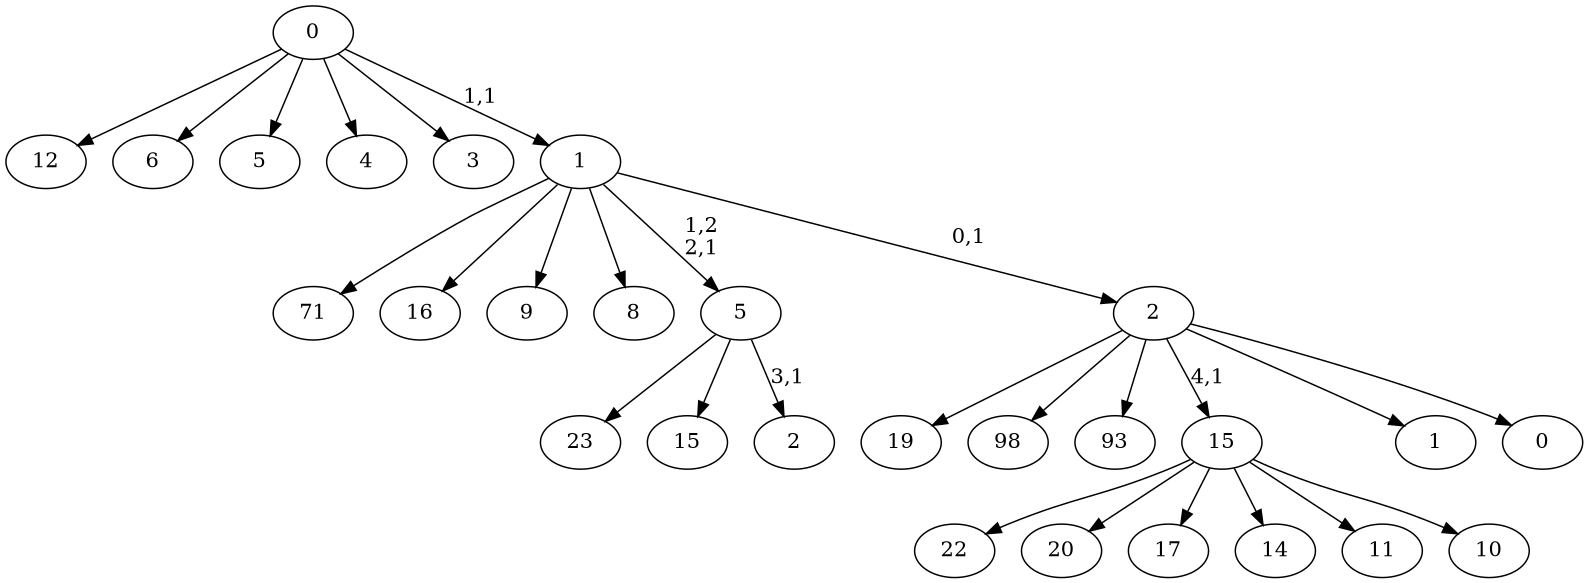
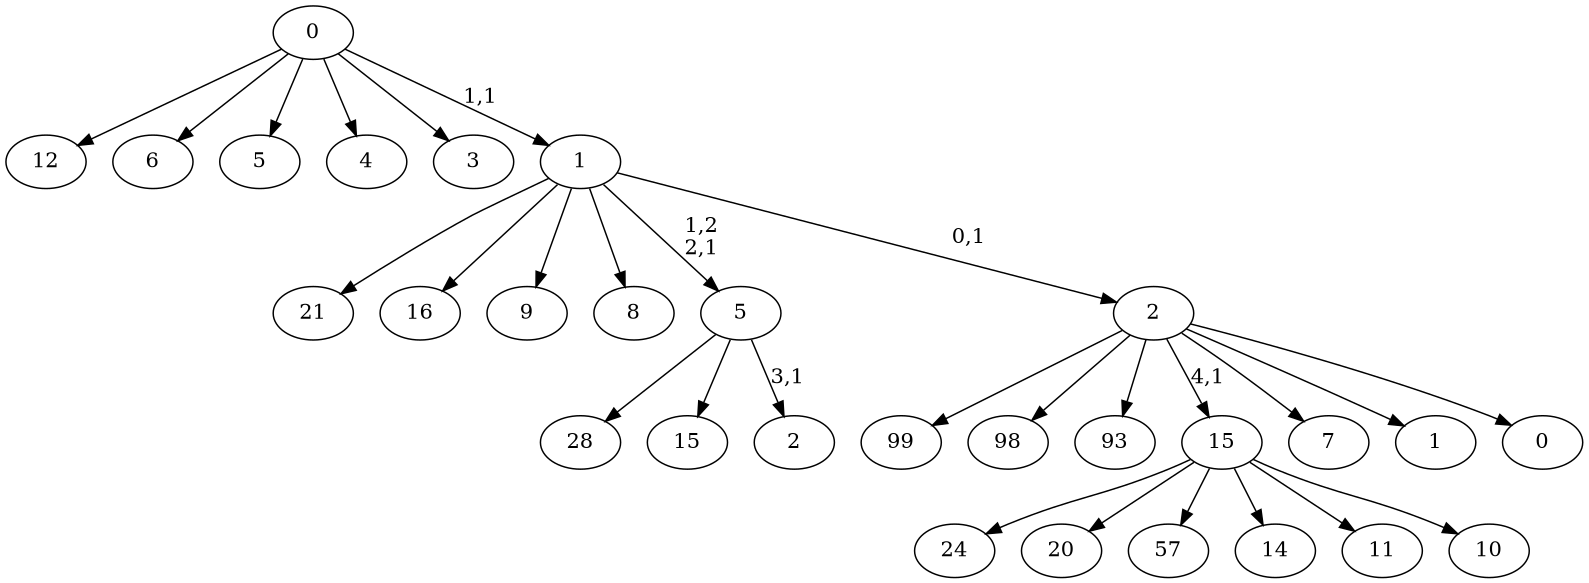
(313, 313) -> (313, 313)
(581, 442) -> (581, 442)
(901, 442) -> (901, 442)
none -> (1329, 442)
(955, 551) -> (955, 551)
(1168, 551) -> (1168, 551)
